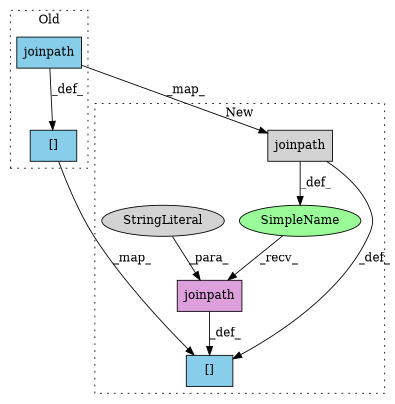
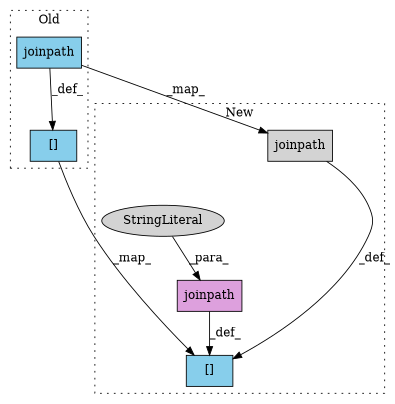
(300, 221) -> none
